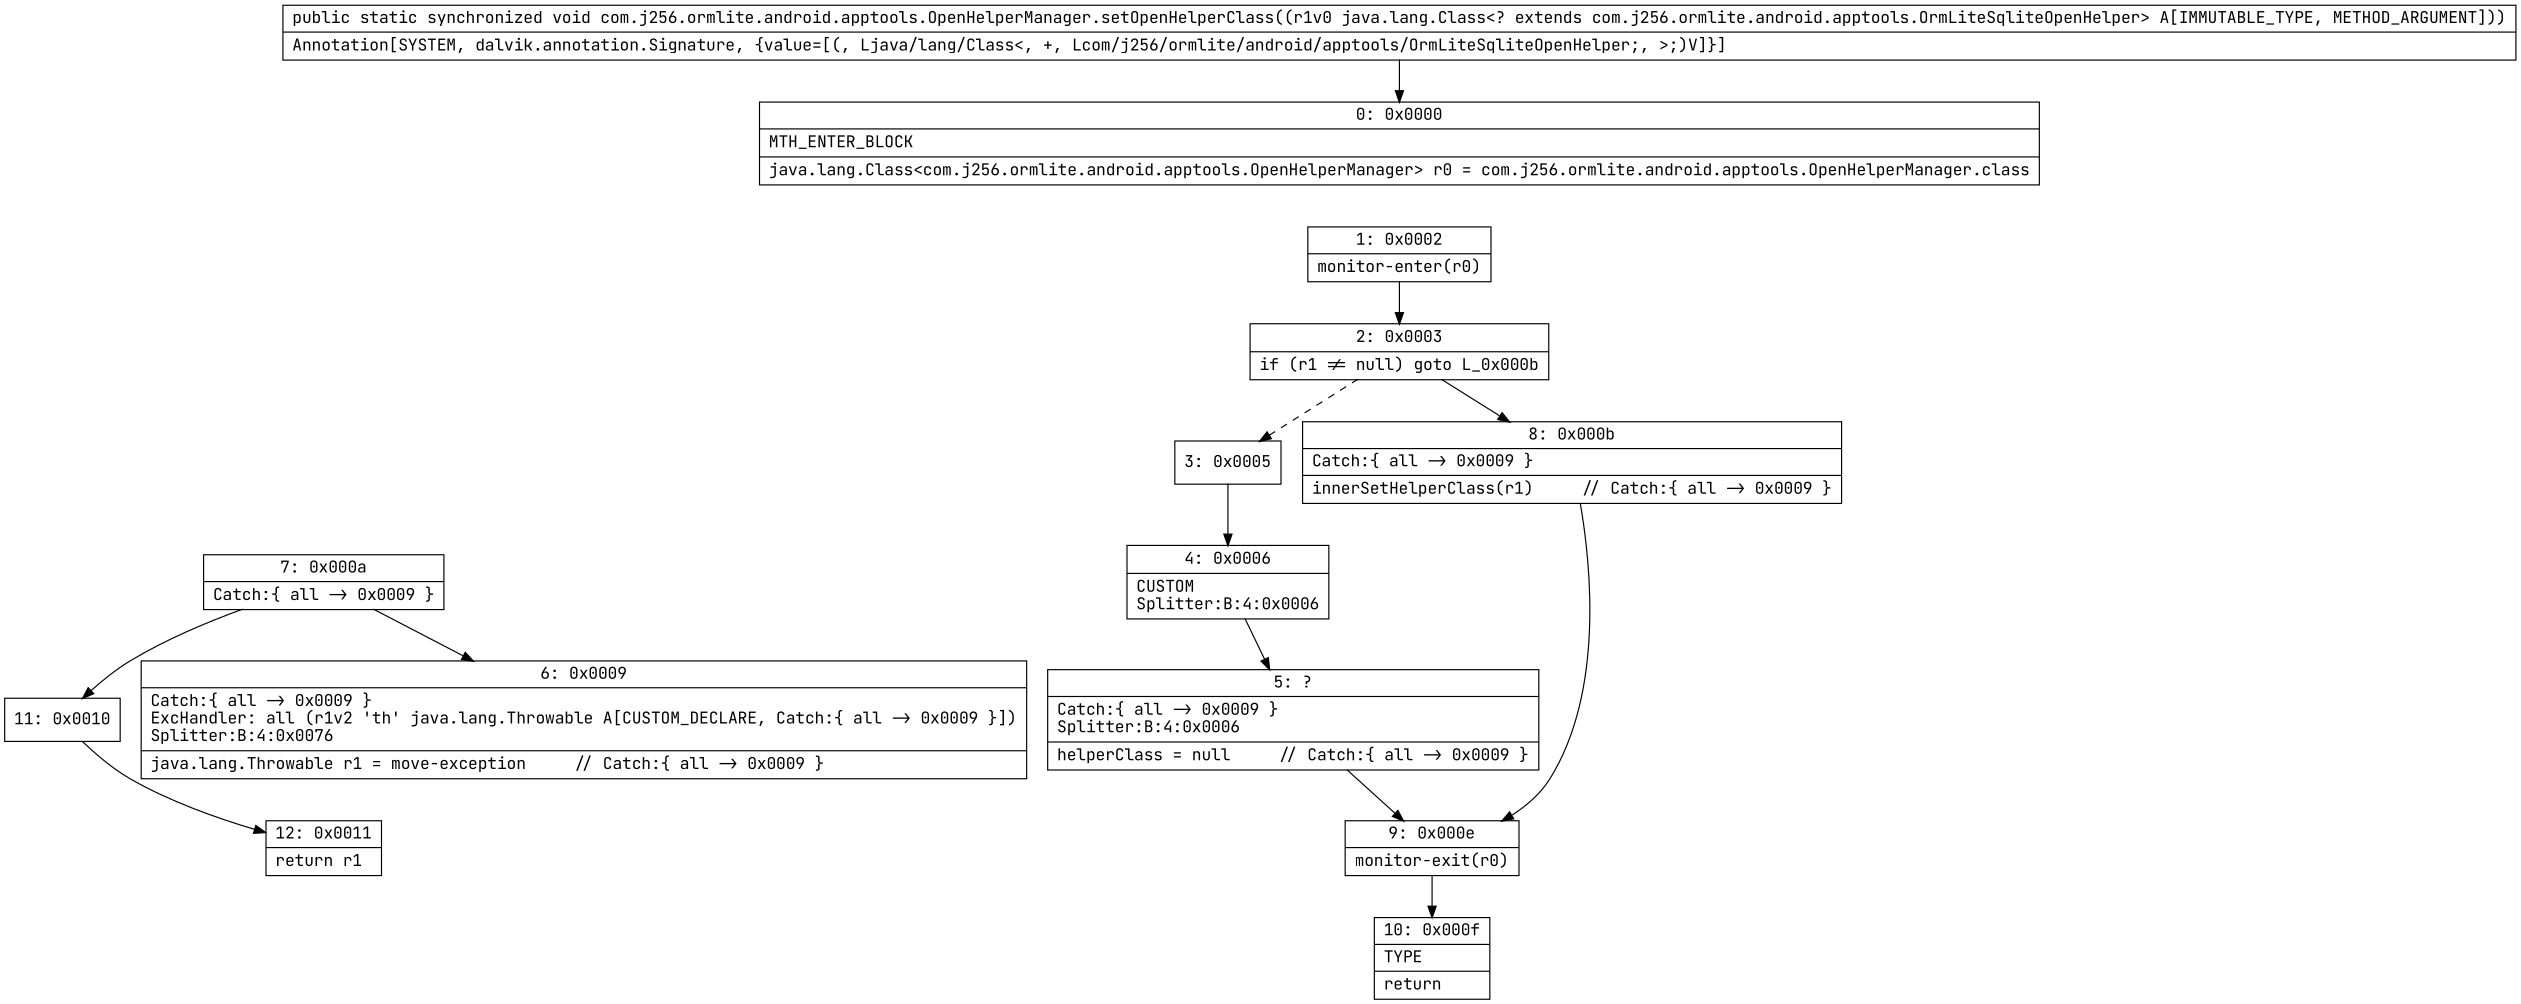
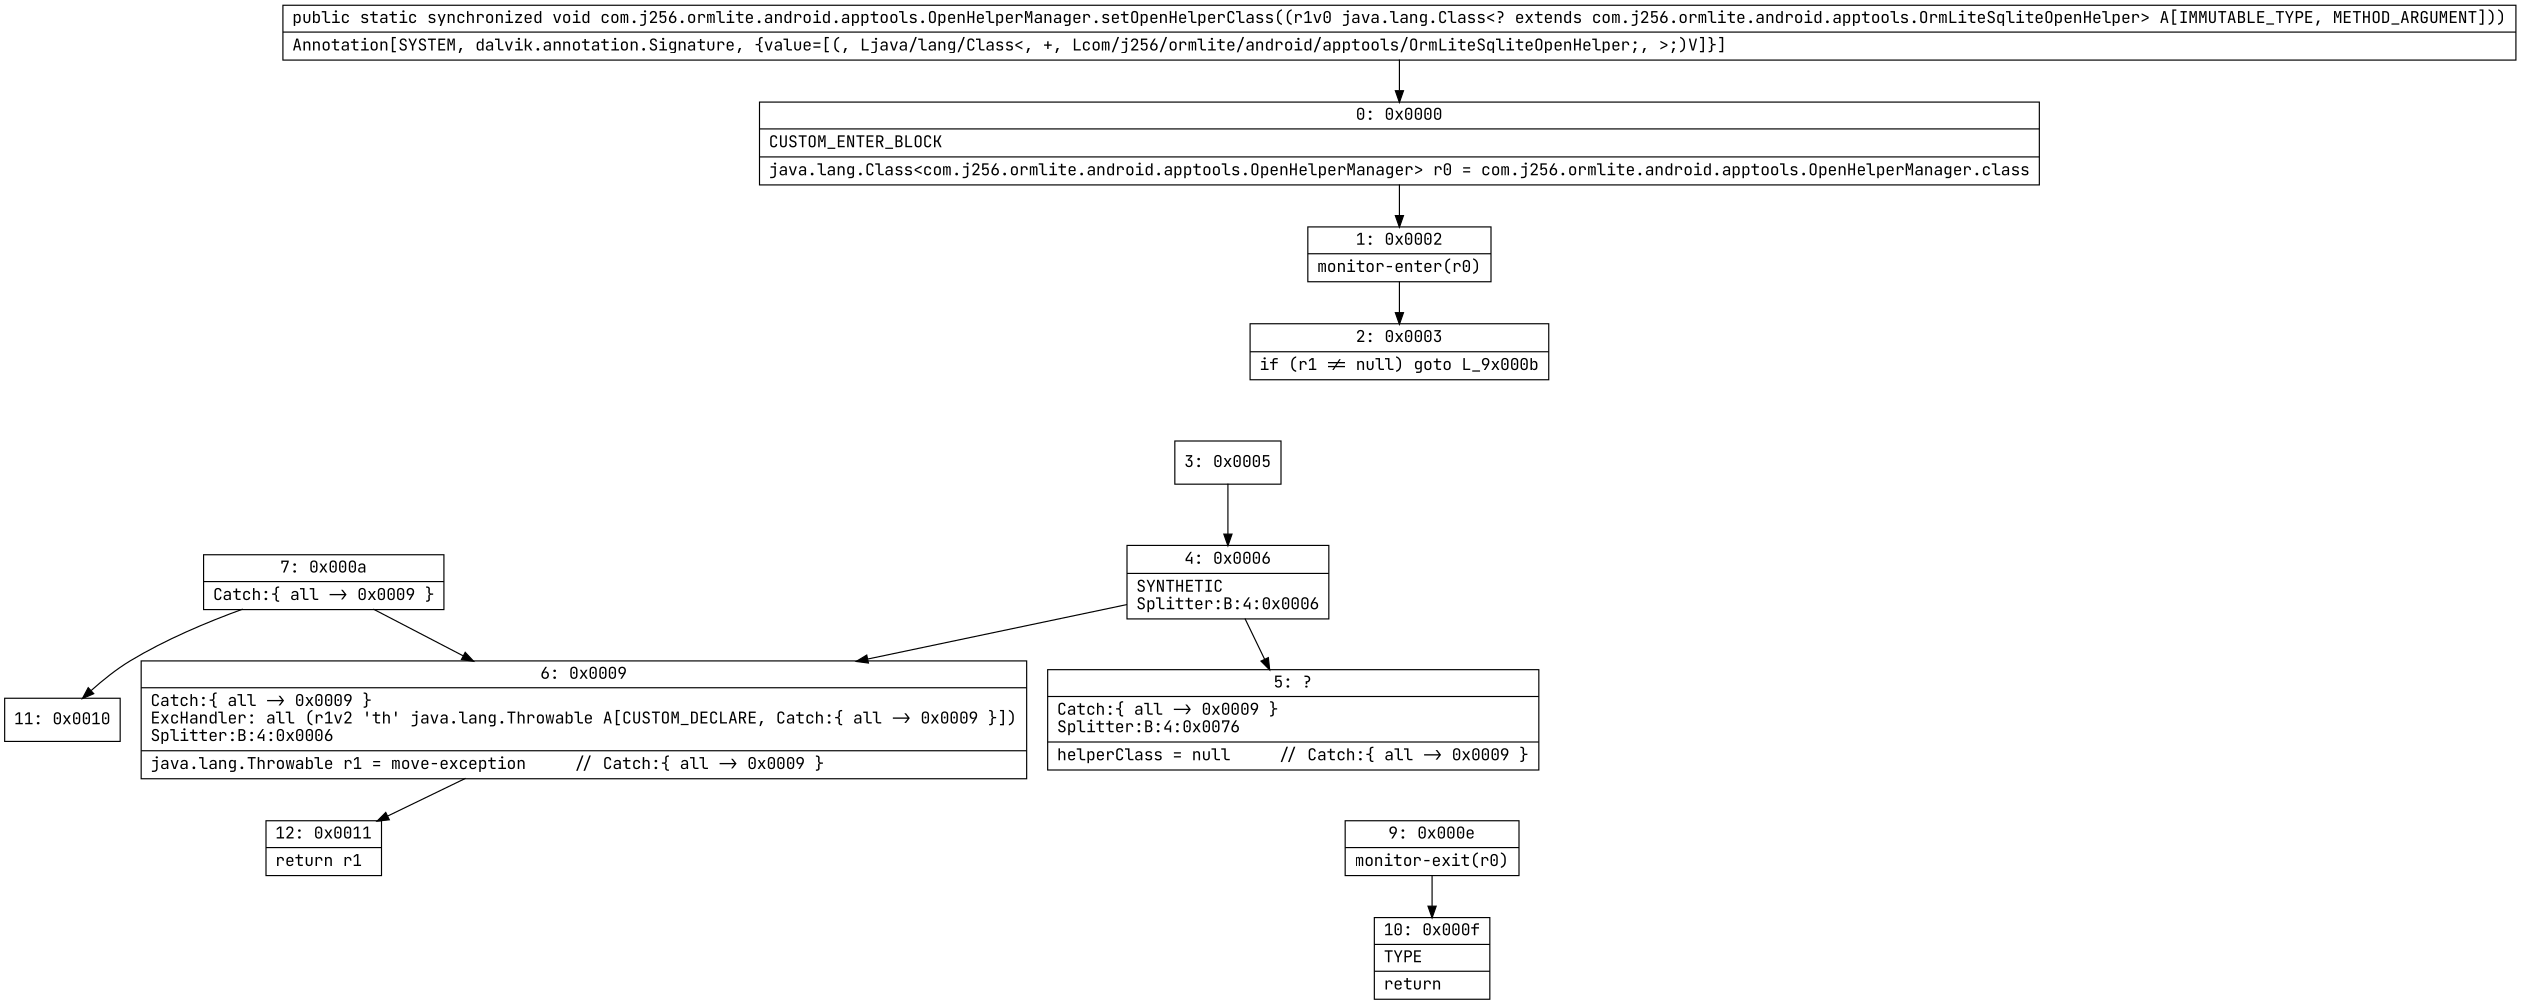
(841, 142) -> (856, 142)
none -> (1399, 200)
(1399, 365) -> (1399, 365)
(1314, 407) -> none
(1572, 463) -> none
(1166, 587) -> (1180, 587)
none -> (997, 632)
(1149, 727) -> (1149, 727)
(242, 736) -> (242, 736)
(1371, 792) -> none
(163, 796) -> (427, 797)
